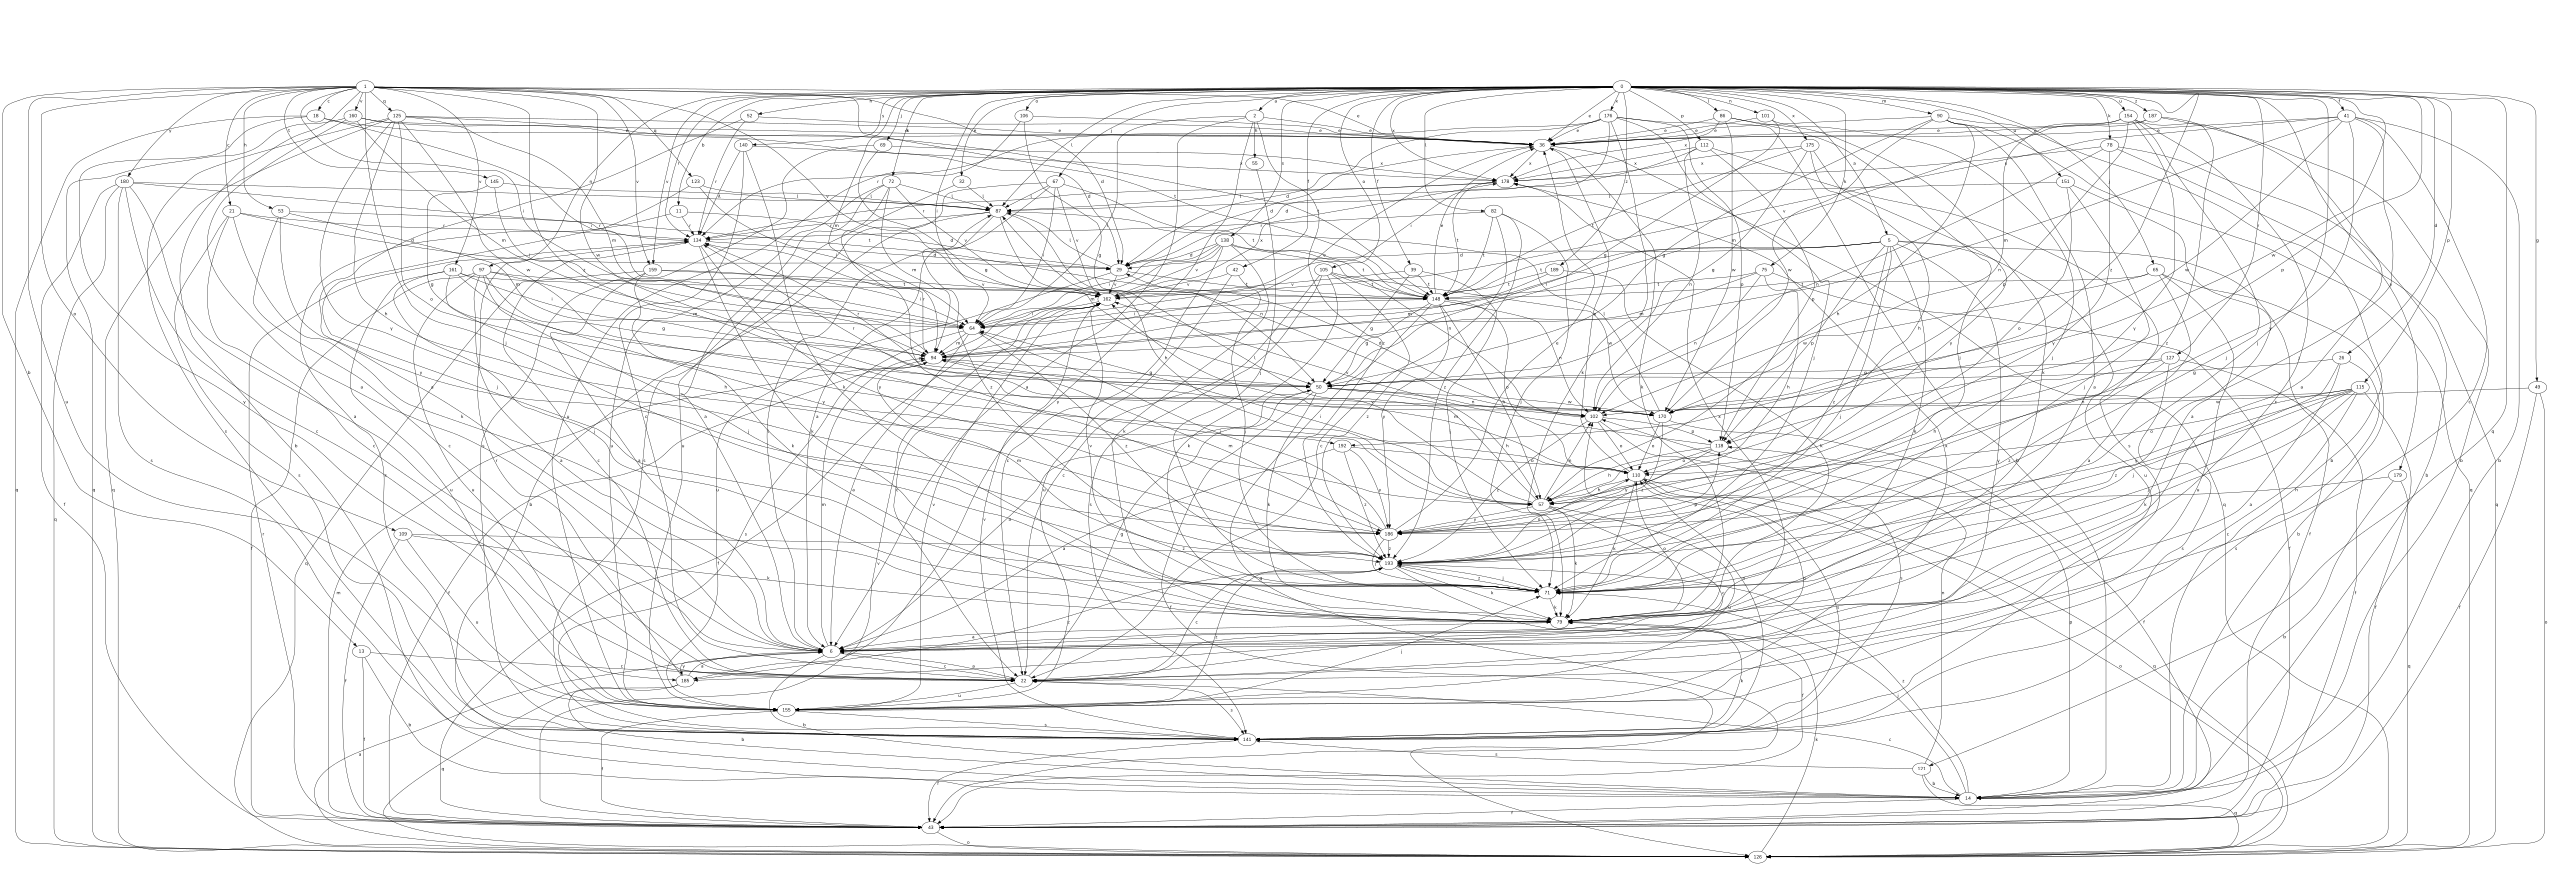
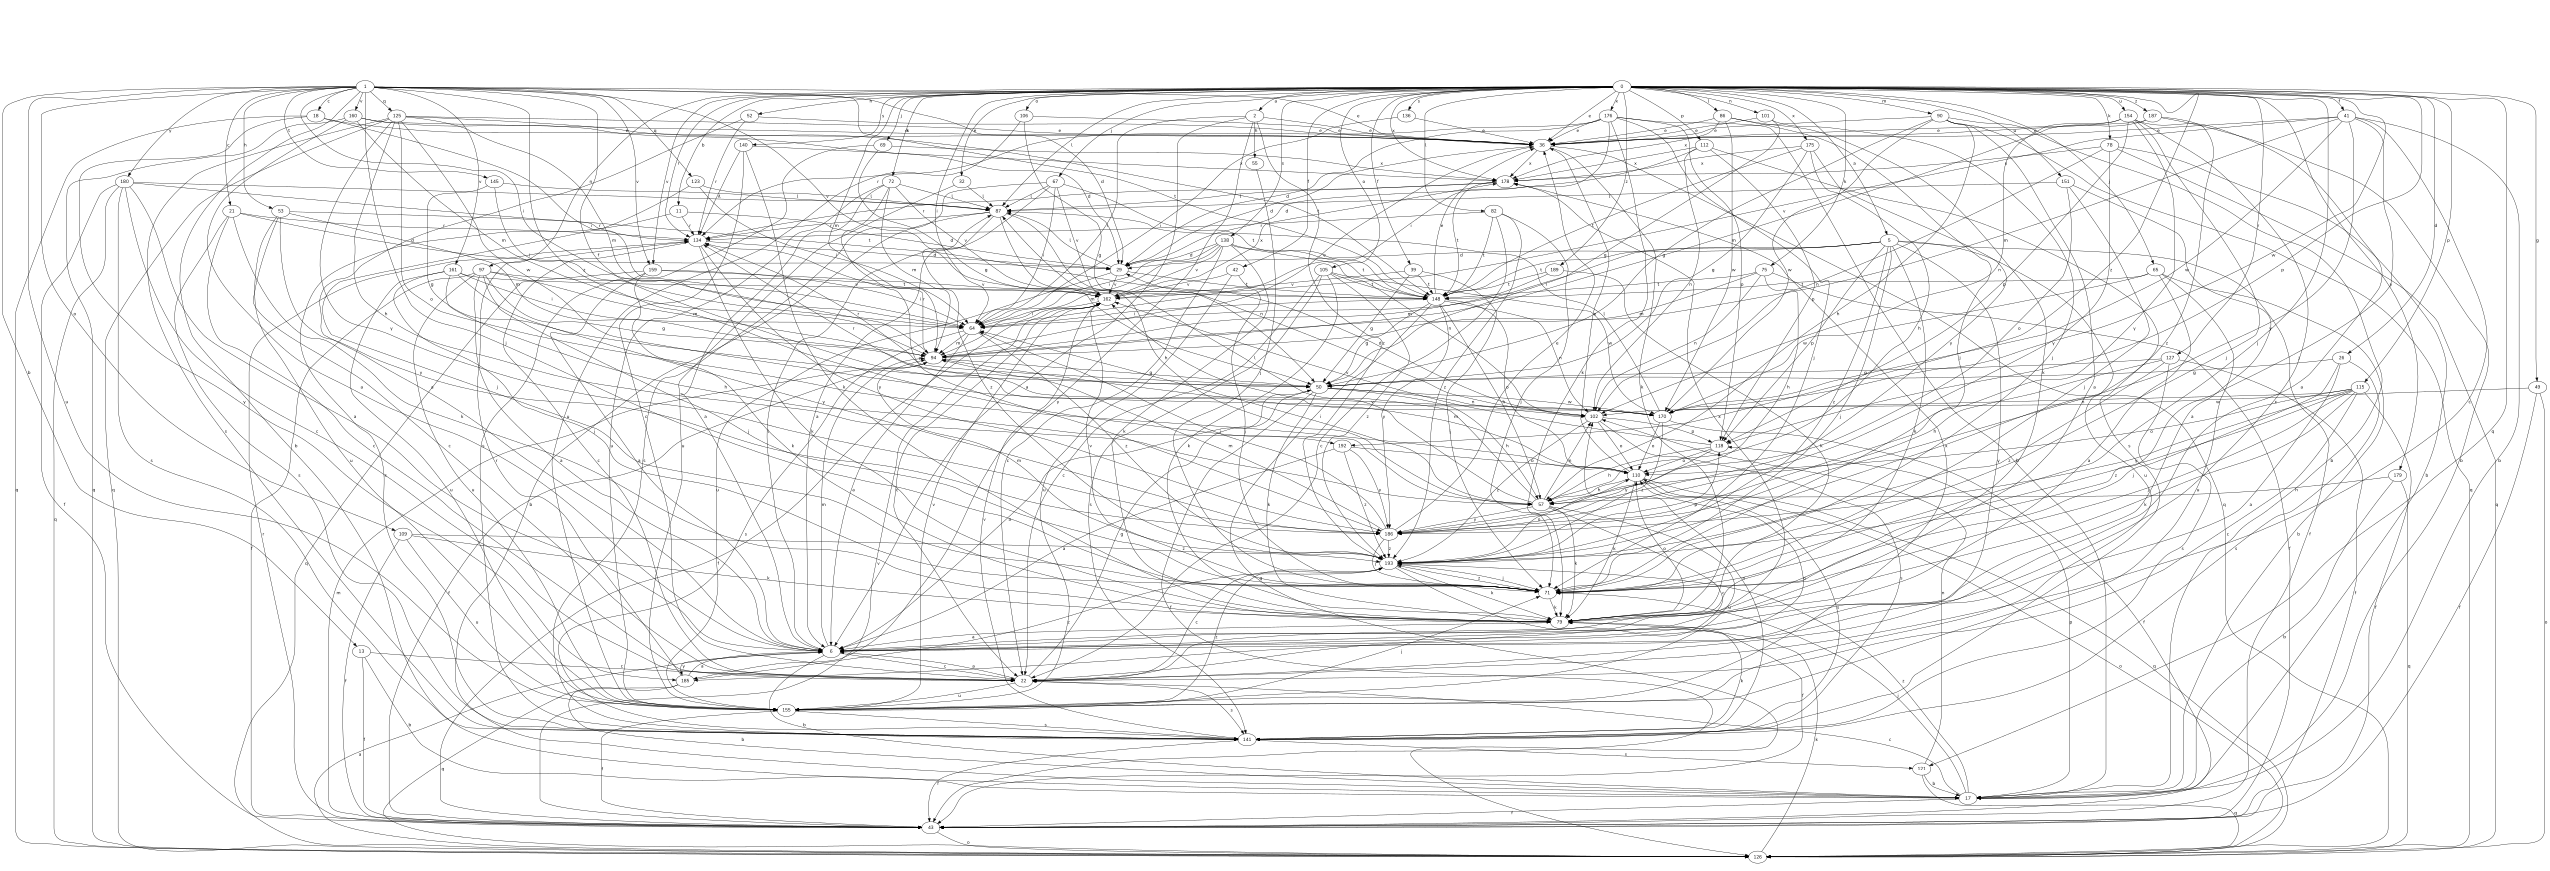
none -> (1406, 116)
(599, 255) -> (599, 255)
none -> (435, 548)
(1586, 761) -> (1583, 754)
(1968, 798) -> (1968, 798)
